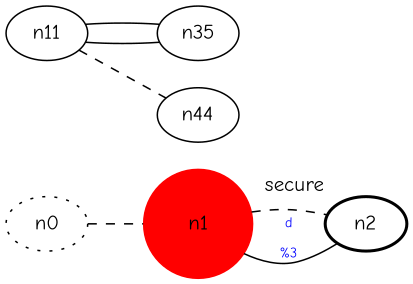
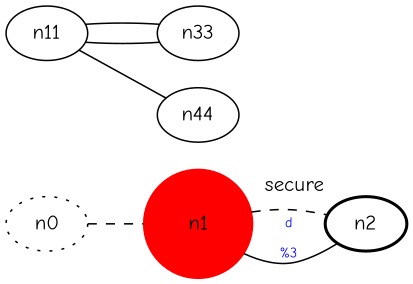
(198, 33) -> (198, 33)
(123, 74) -> (123, 74)
